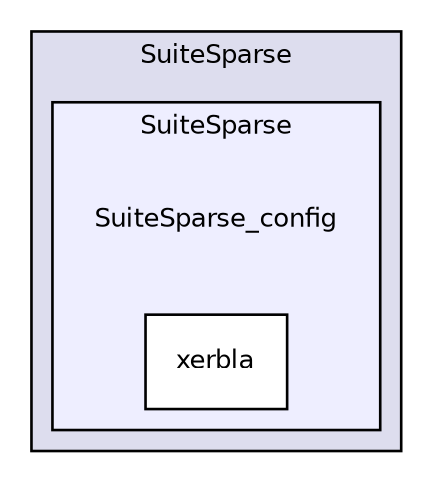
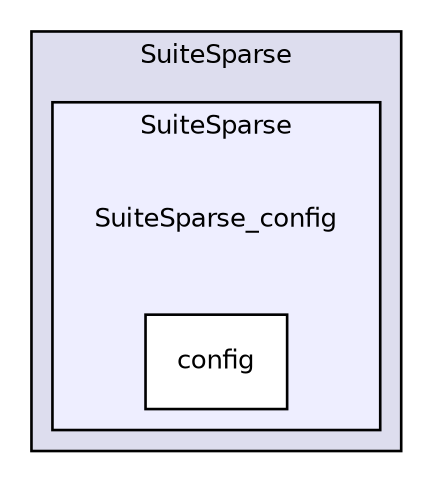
(216, 362) -> (216, 362)
